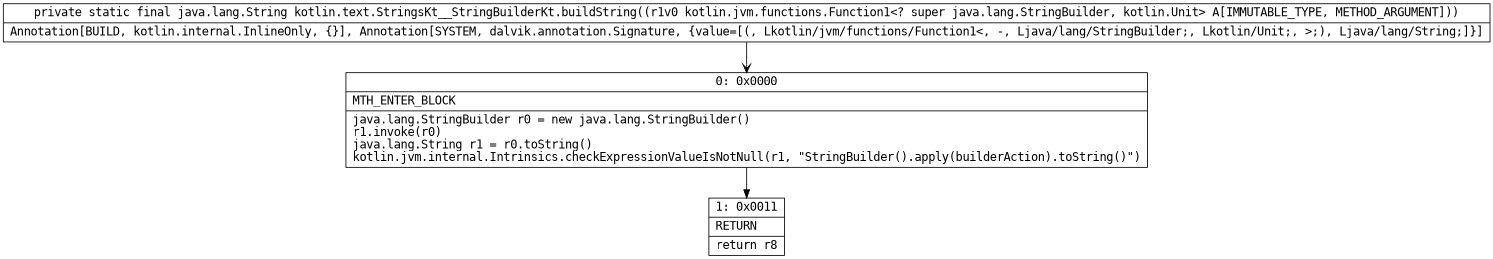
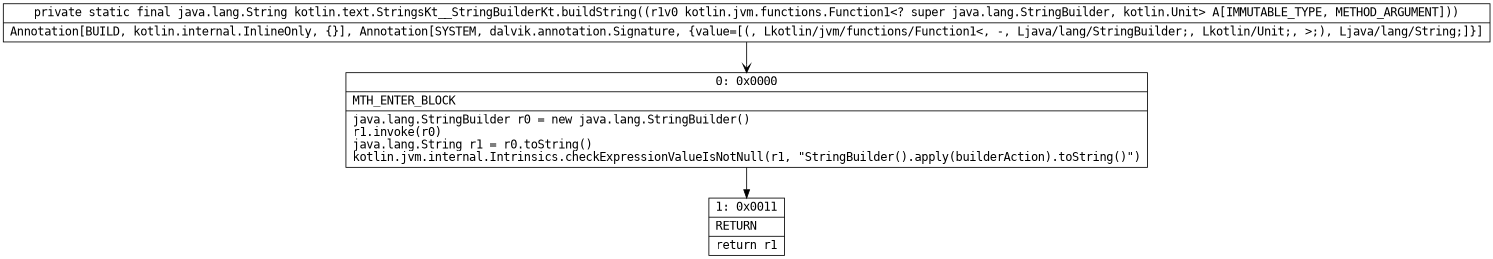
(747, 245) -> (747, 245)
